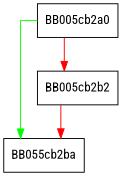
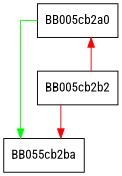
(64, 50) -> (91, 59)
